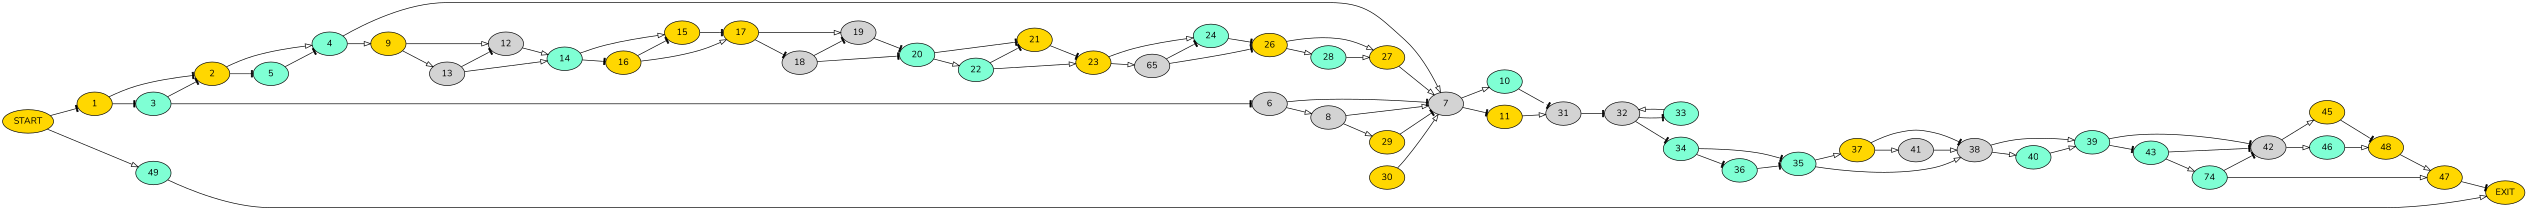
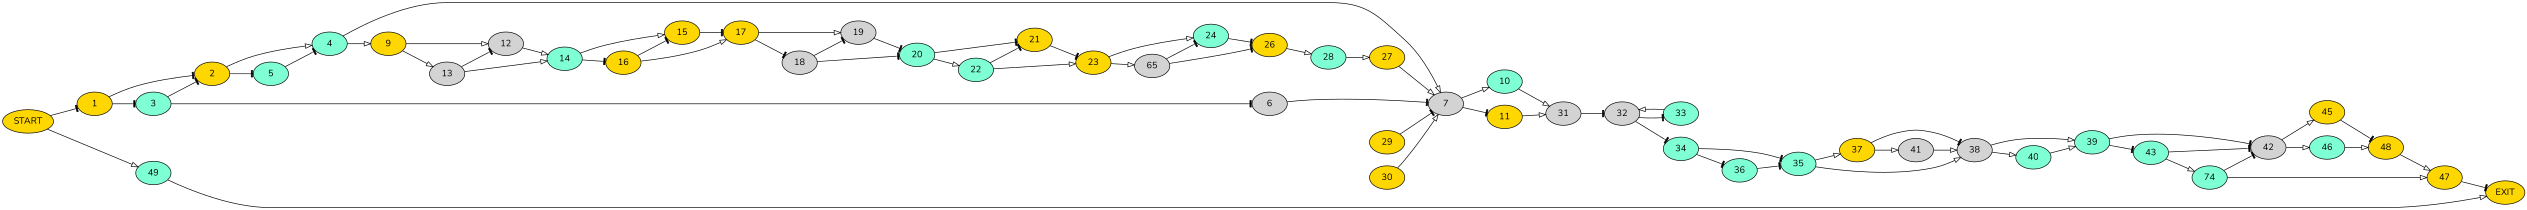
(1327, 38) -> none
(1531, 96) -> (1531, 96)
(1328, 118) -> none
